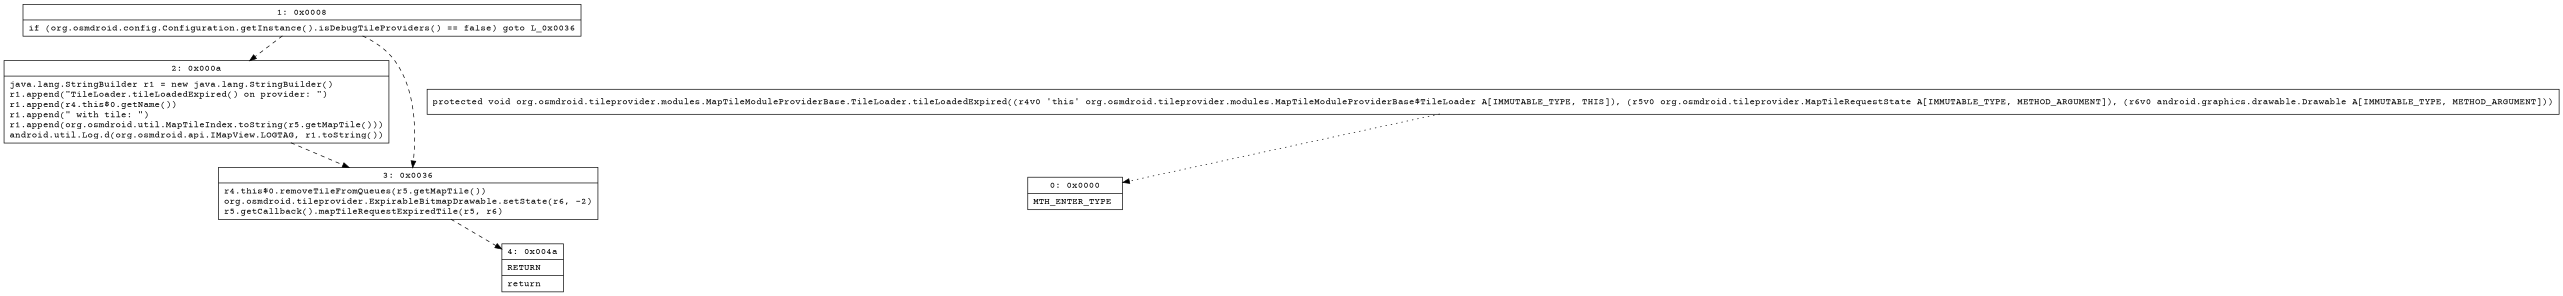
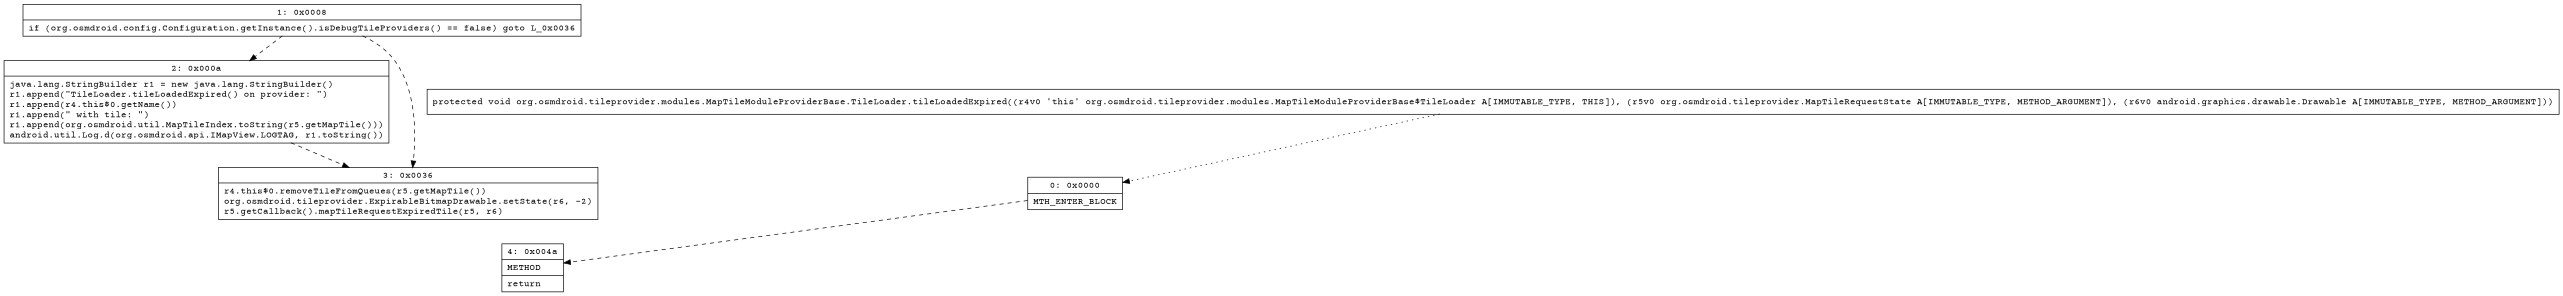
(1072, 201) -> (1075, 201)
(473, 232) -> (799, 231)
(524, 267) -> (524, 267)
